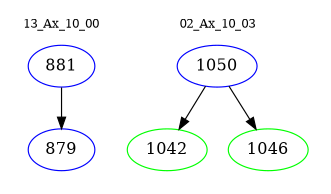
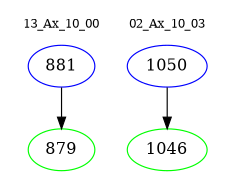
(62, 150) -> (62, 150)
(167, 150) -> none
